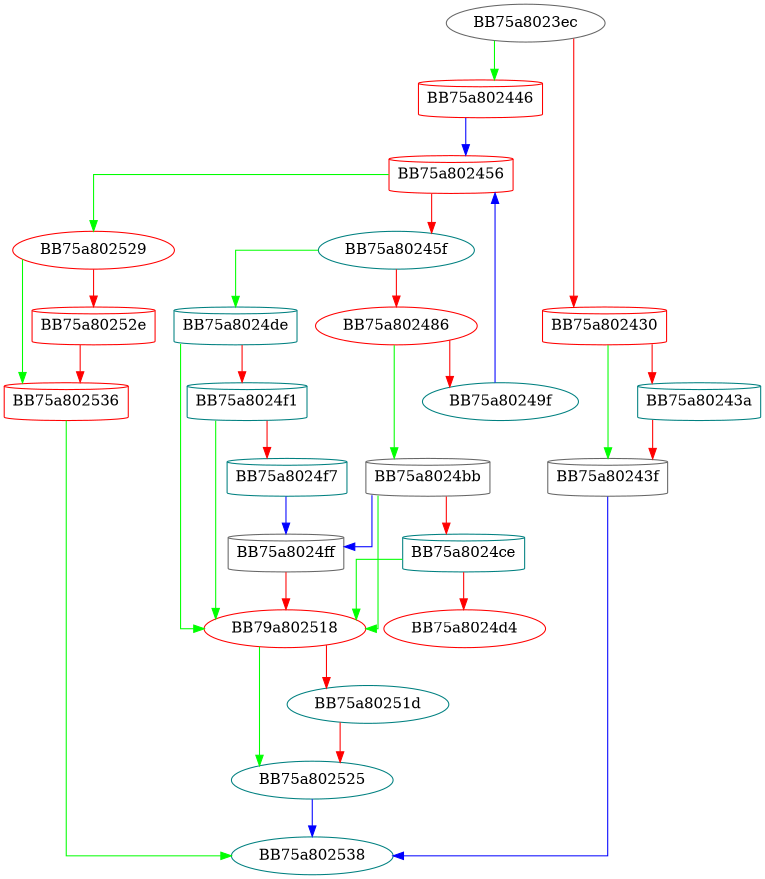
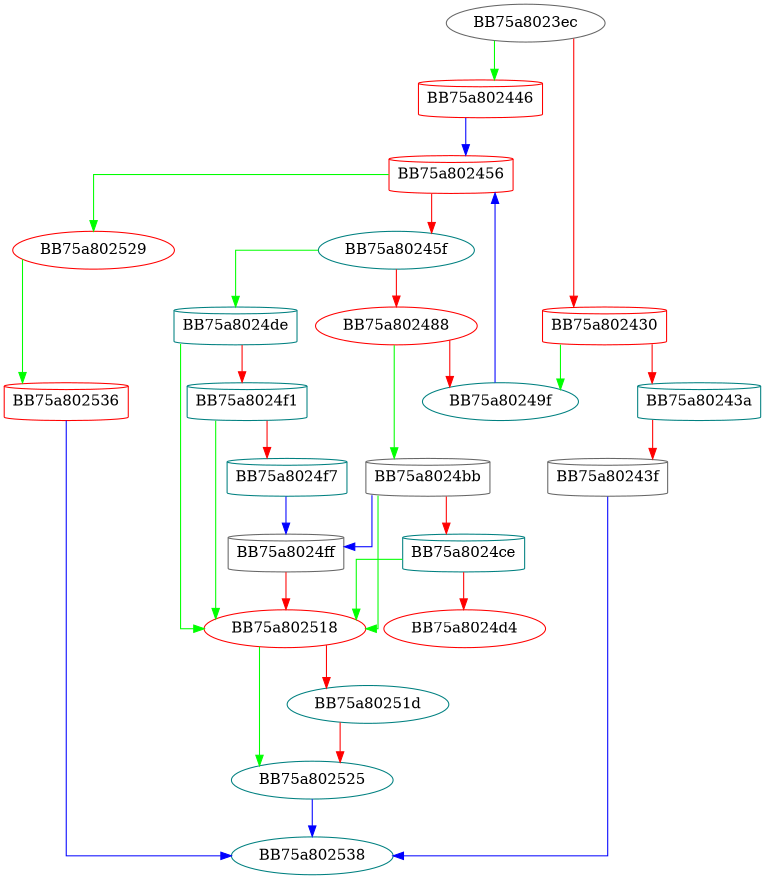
(94, 326) -> none
(396, 326) -> (396, 326)
(608, 396) -> (560, 362)
(285, 629) -> (285, 629)
(66, 716) -> (66, 716)
